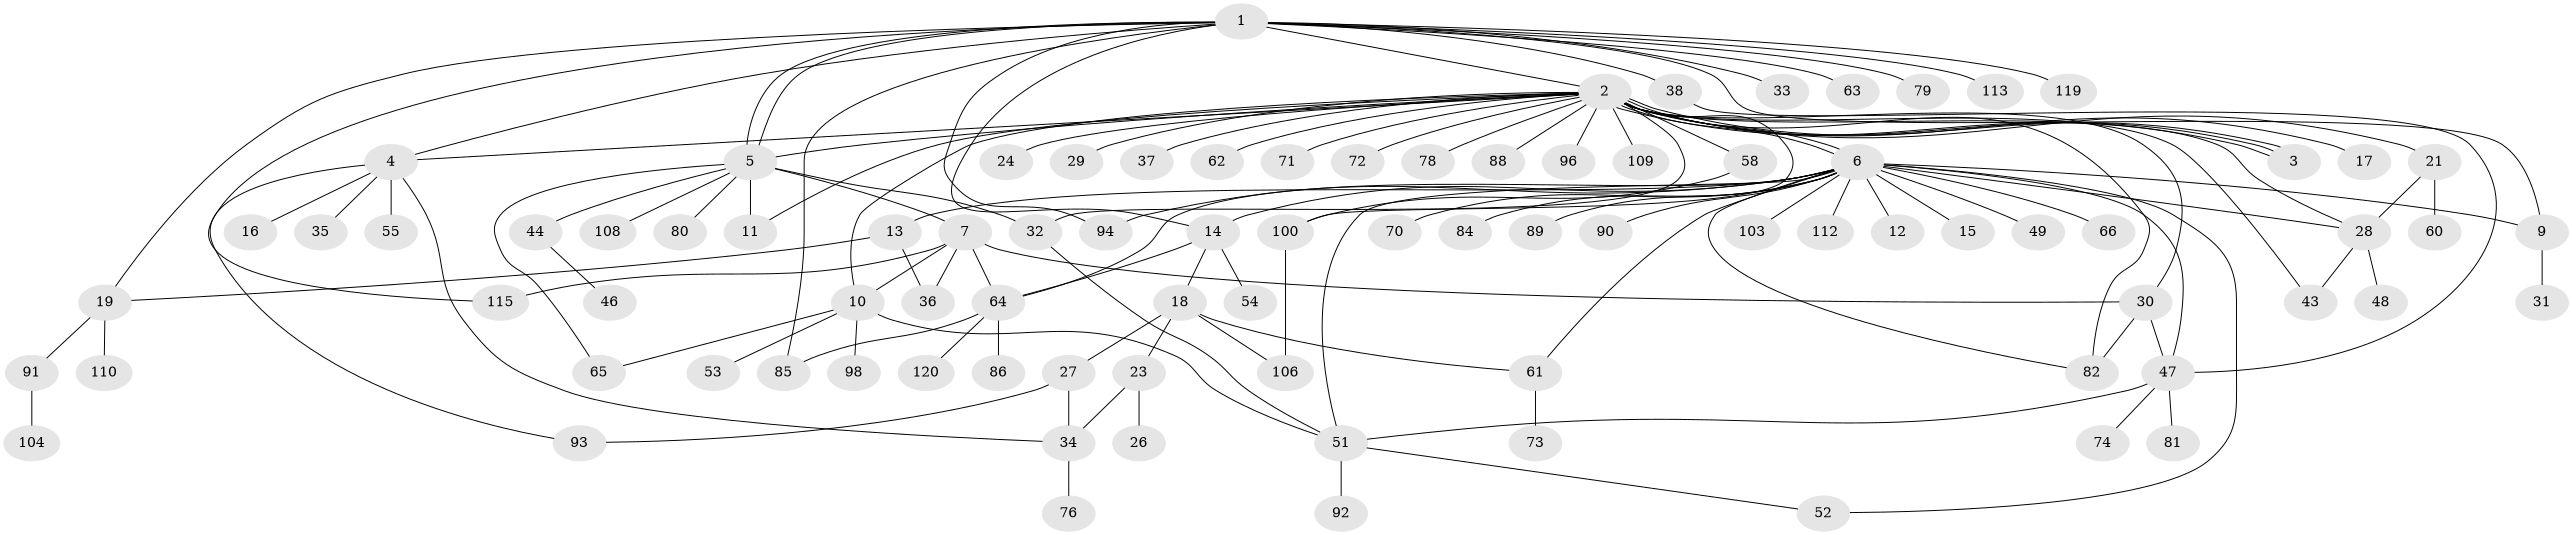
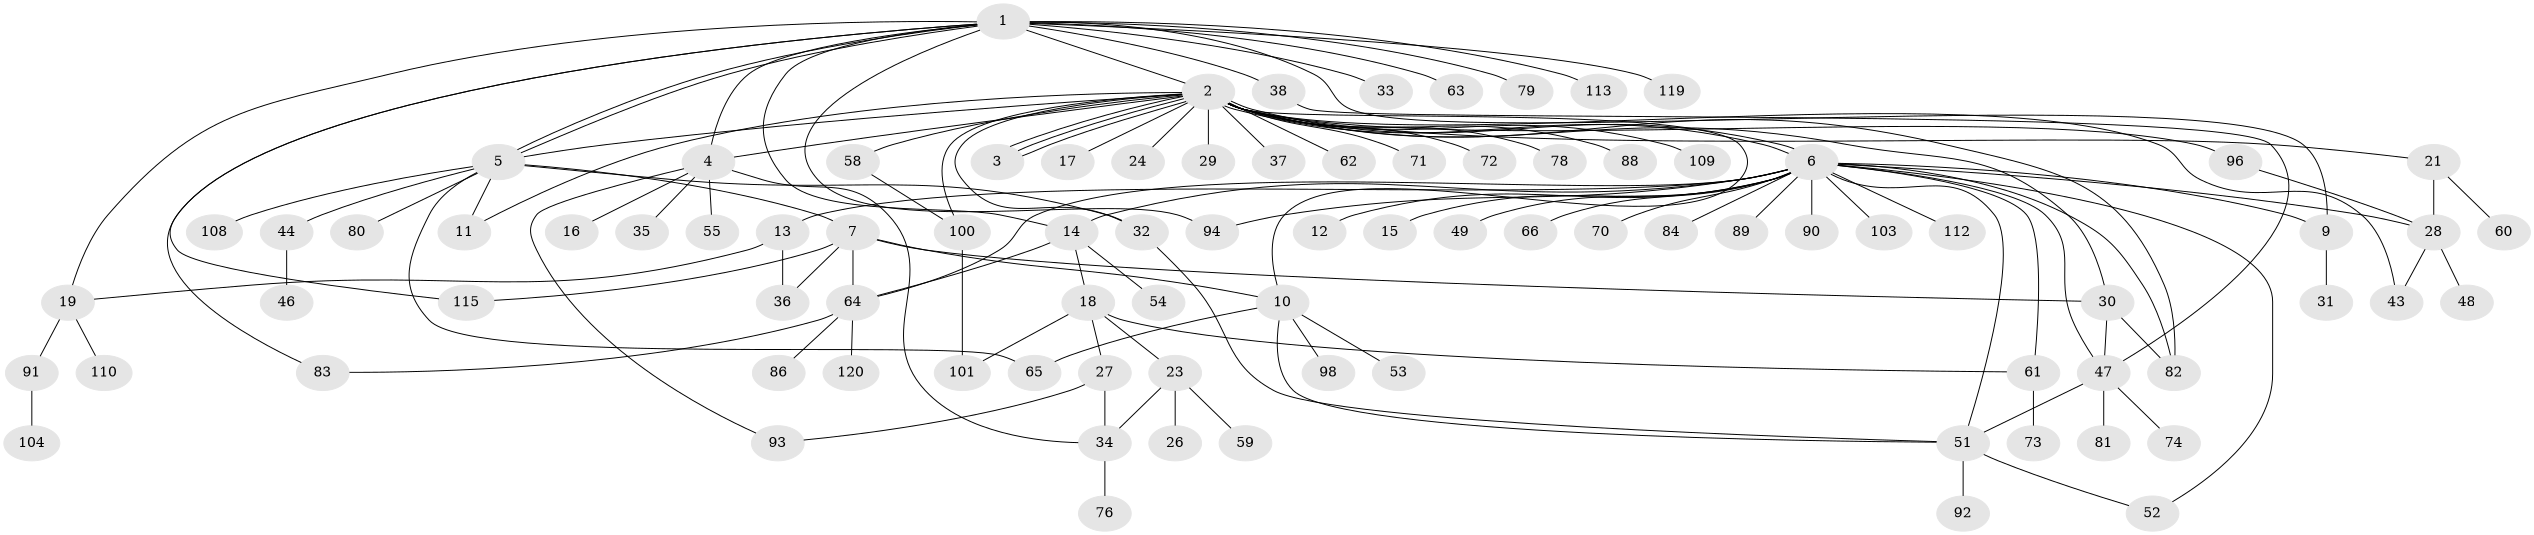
(1995, 121) -> (2351, 200)
(784, 373) -> (323, 373)
(1286, 373) -> (962, 373)
none -> (1245, 443)
